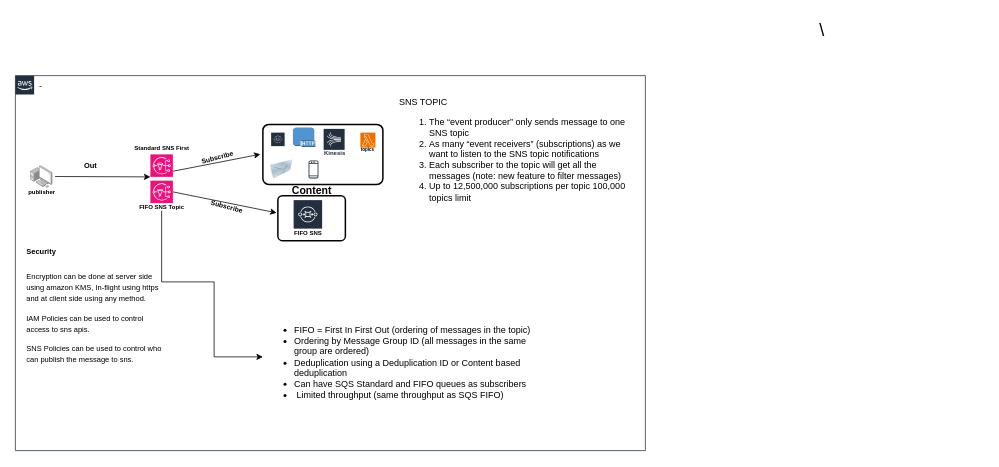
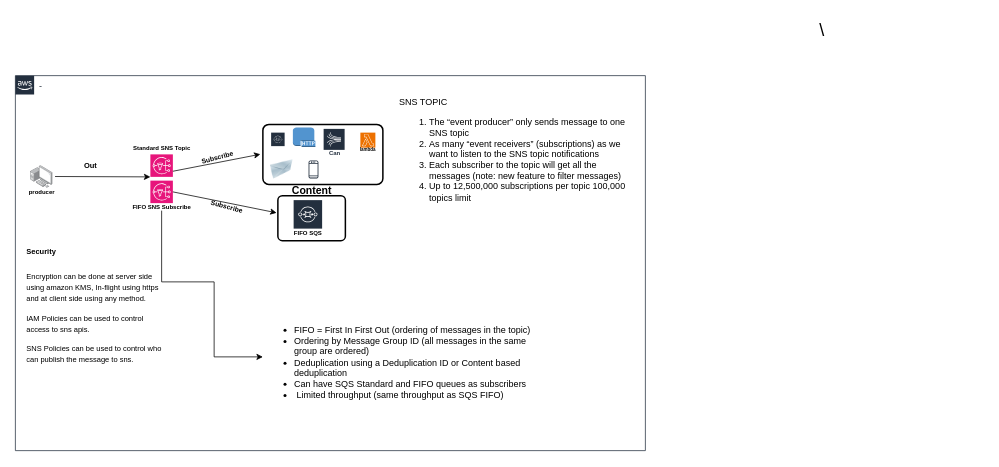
(162, 144) -> (162, 144)
(334, 147) -> (334, 152)
(368, 148) -> (368, 148)
(42, 188) -> (42, 188)
(162, 203) -> (162, 203)
(308, 229) -> (308, 229)
